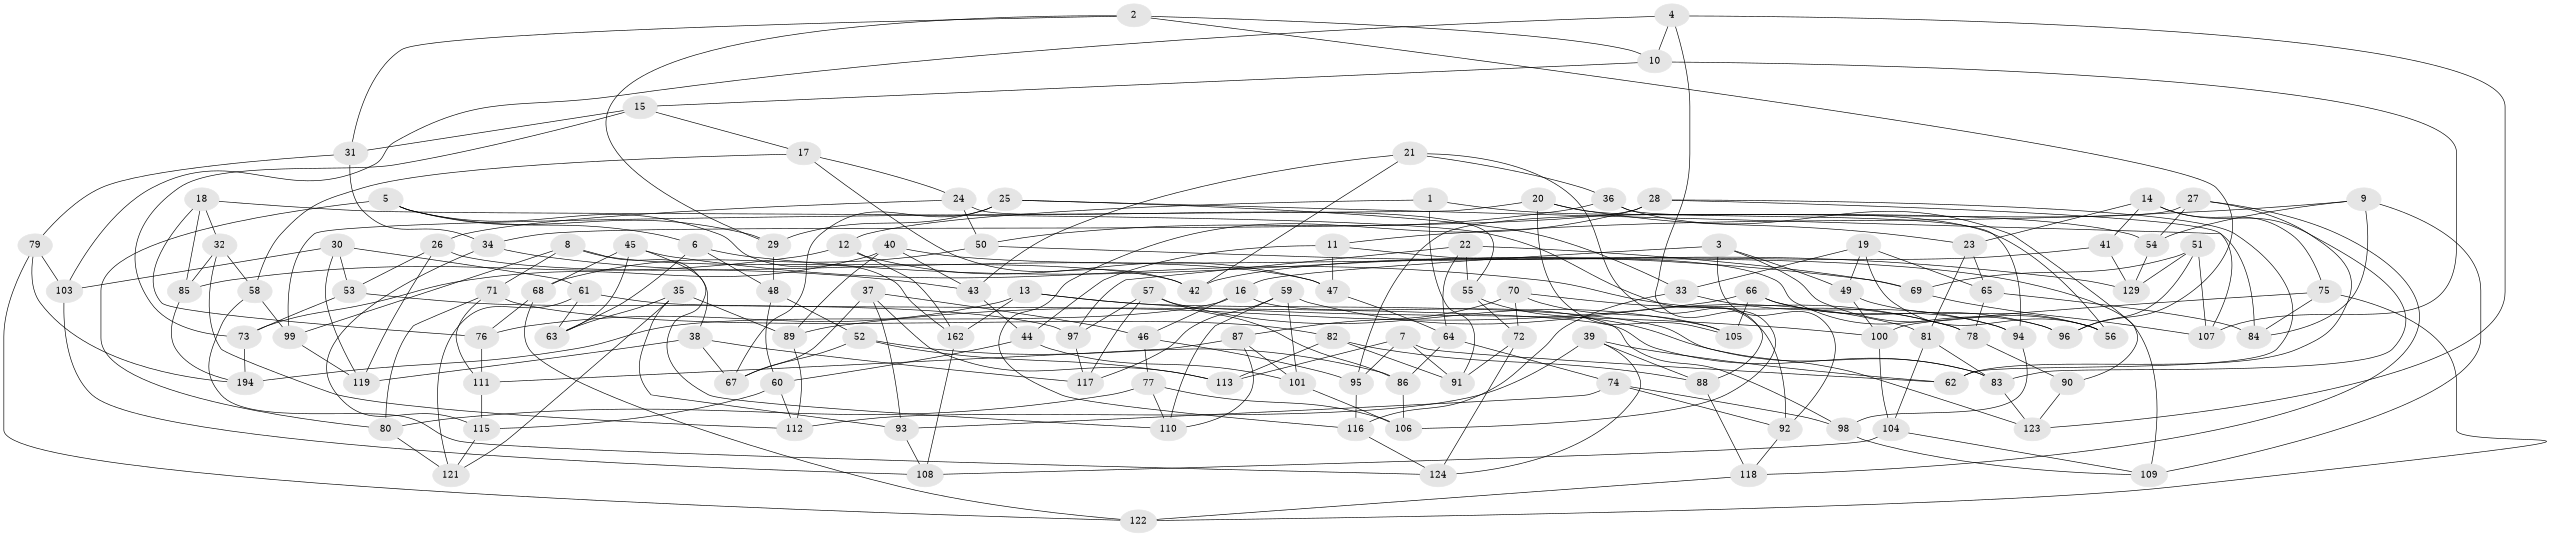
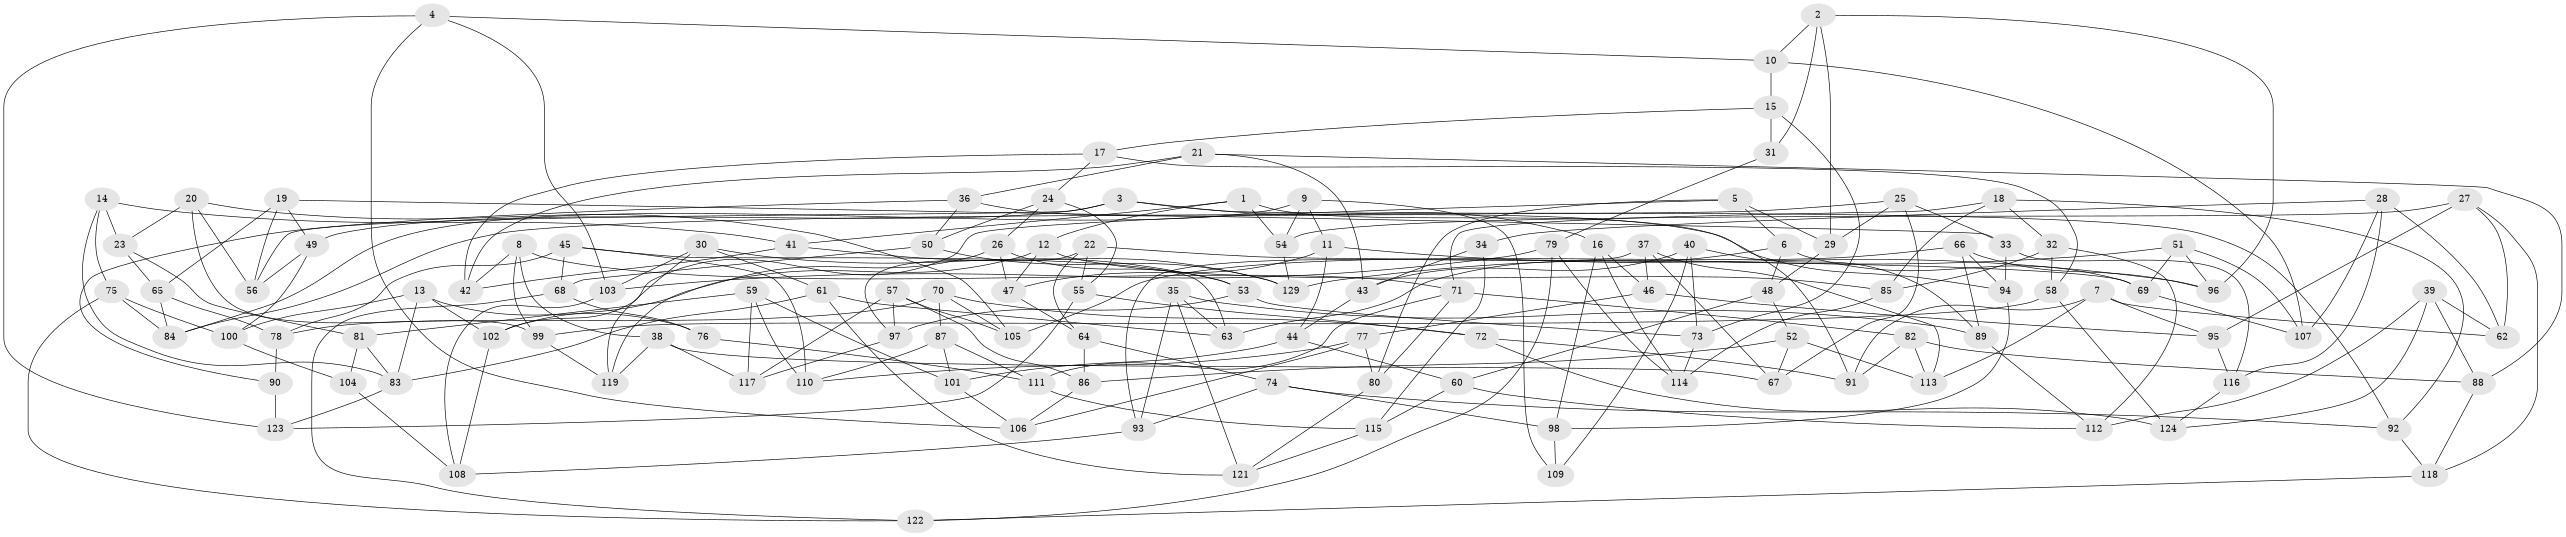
(377, 222) -> none
none -> (1007, 224)
(259, 318) -> (1696, 216)
(956, 337) -> (491, 337)
(245, 383) -> (1680, 383)
(2020, 452) -> none
